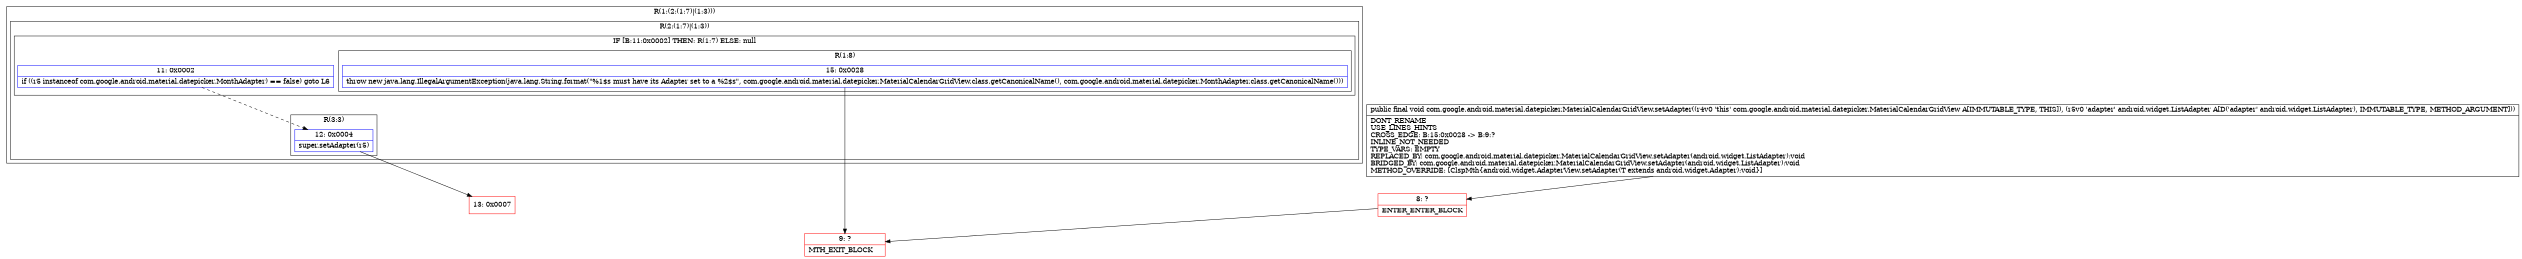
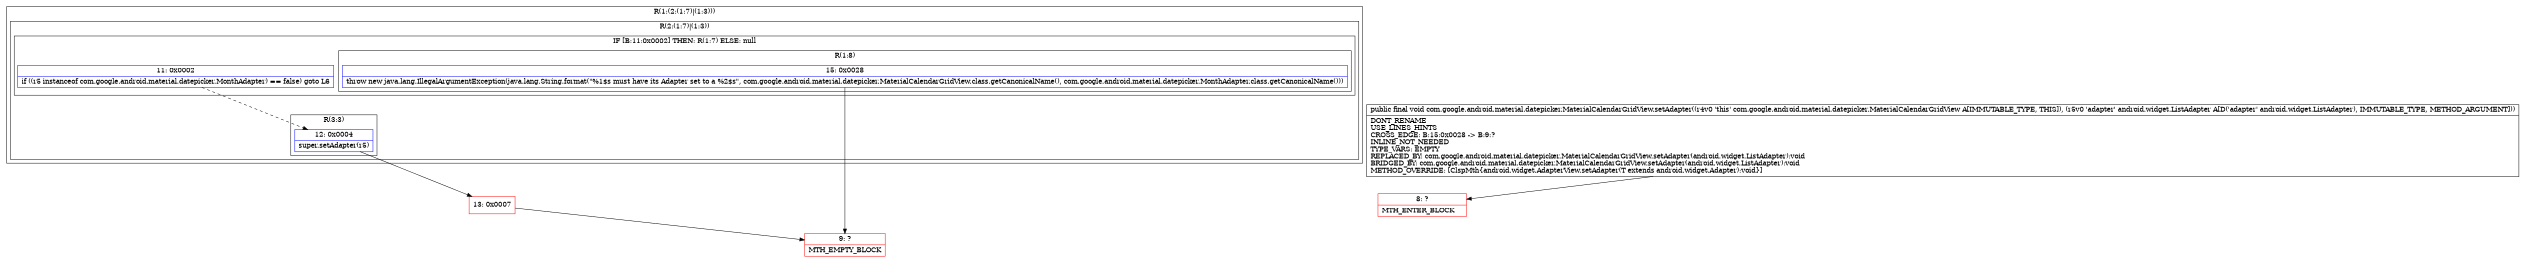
(1422, 211) -> (1418, 211)
(1134, 225) -> (657, 224)
(841, 250) -> (845, 250)
